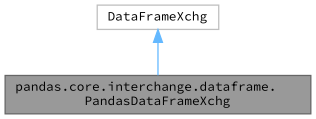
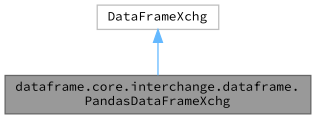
(158, 95) -> (158, 95)
